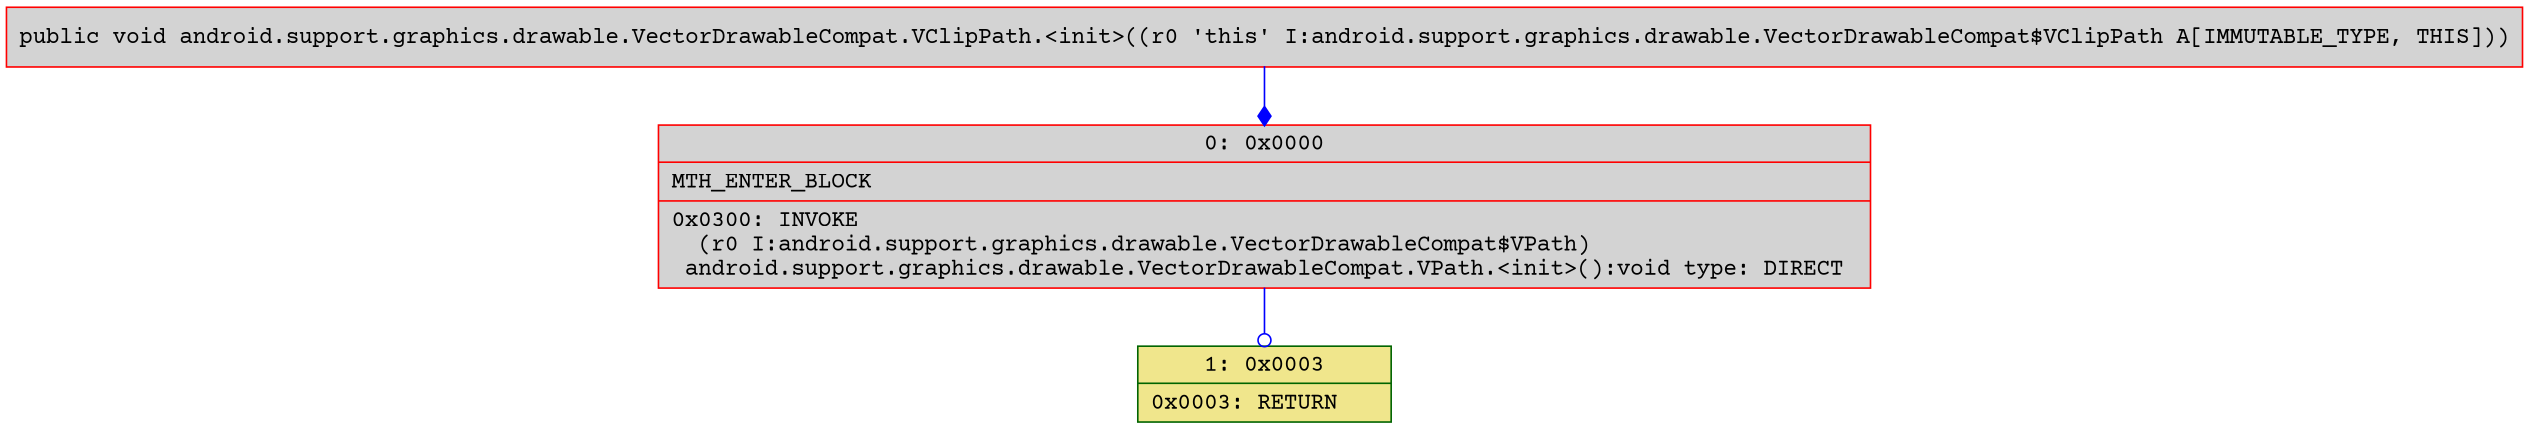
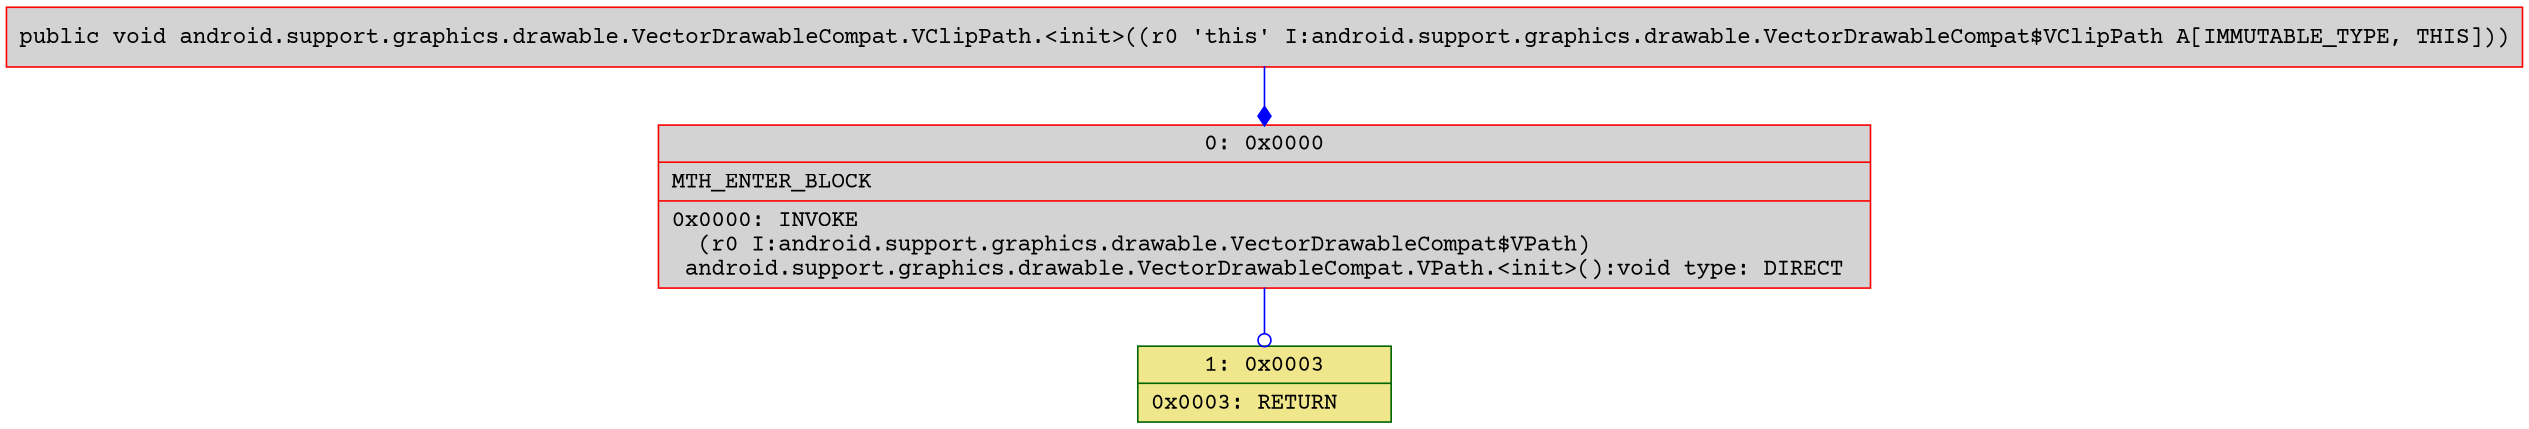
(779, 219) -> (779, 219)
